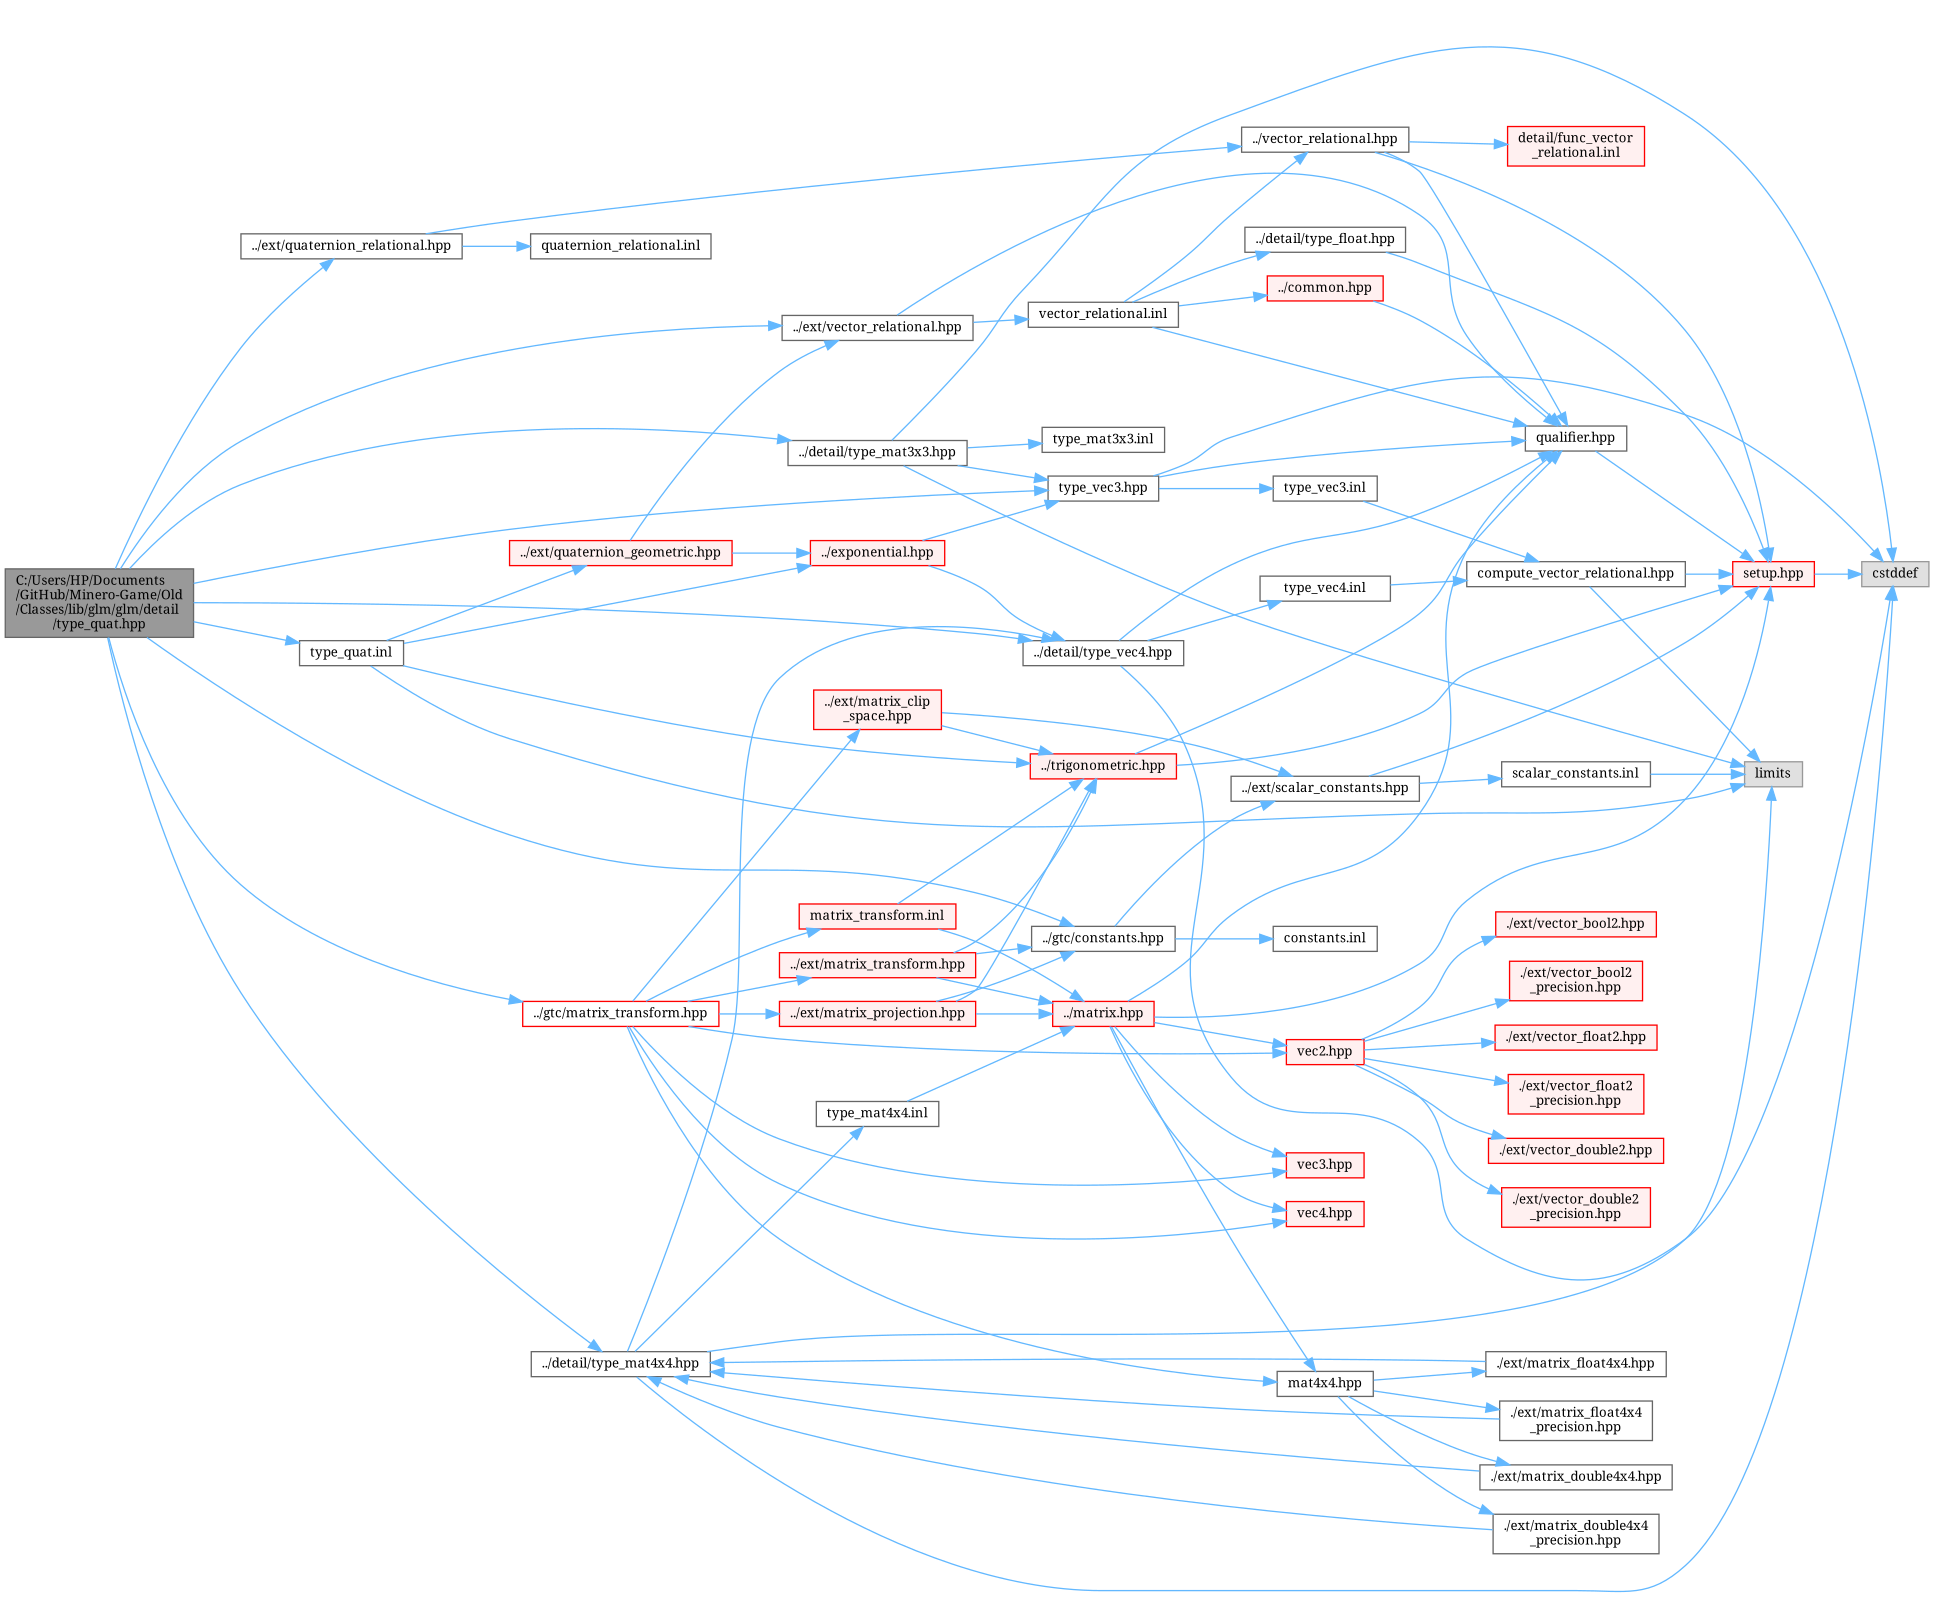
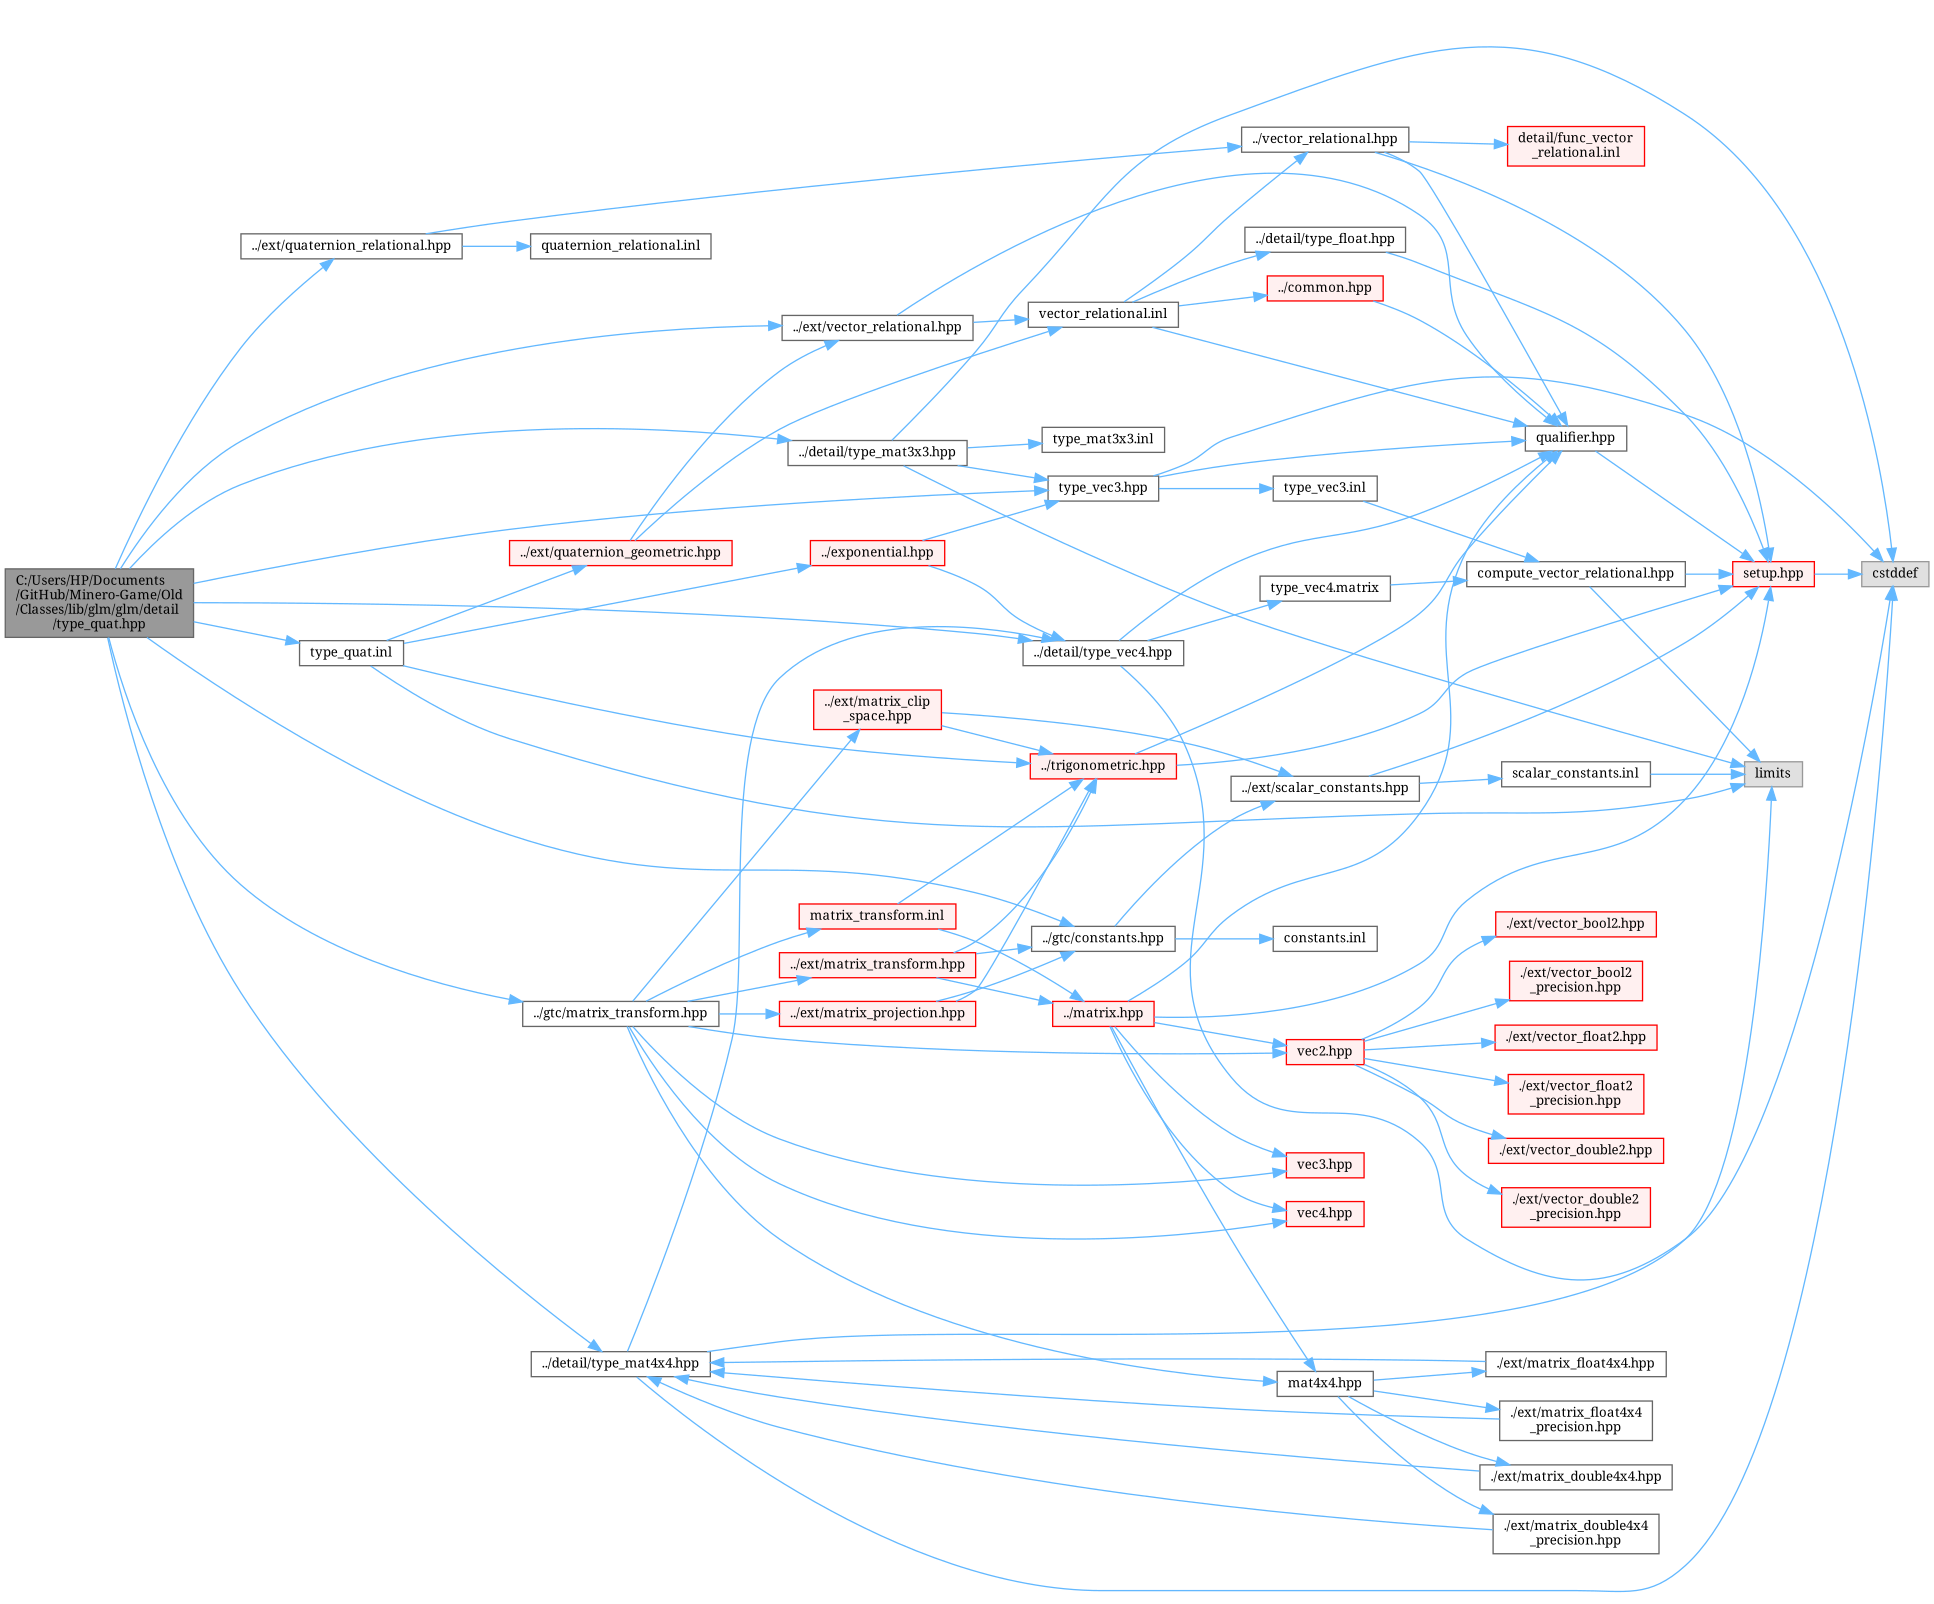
(764, 553) -> (827, 408)
(1325, 589) -> (1325, 589)
(621, 1014) -> (621, 1014)
(1007, 1014) -> none
(878, 1114) -> none
